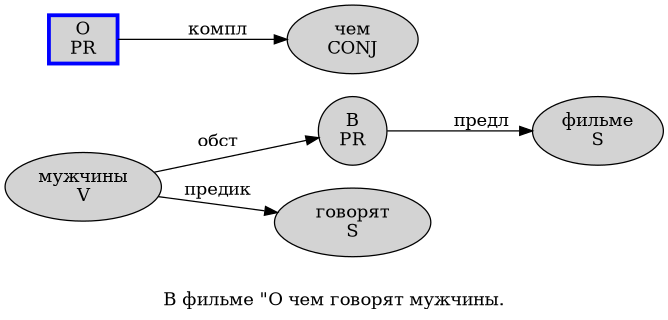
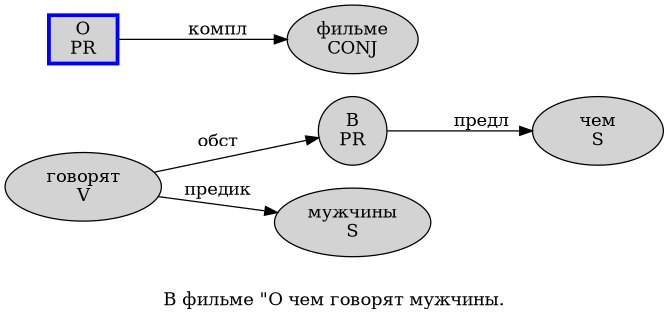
(353, 39) -> (353, 39)
(598, 131) -> (598, 131)
(83, 187) -> (83, 187)
(353, 222) -> (353, 222)
